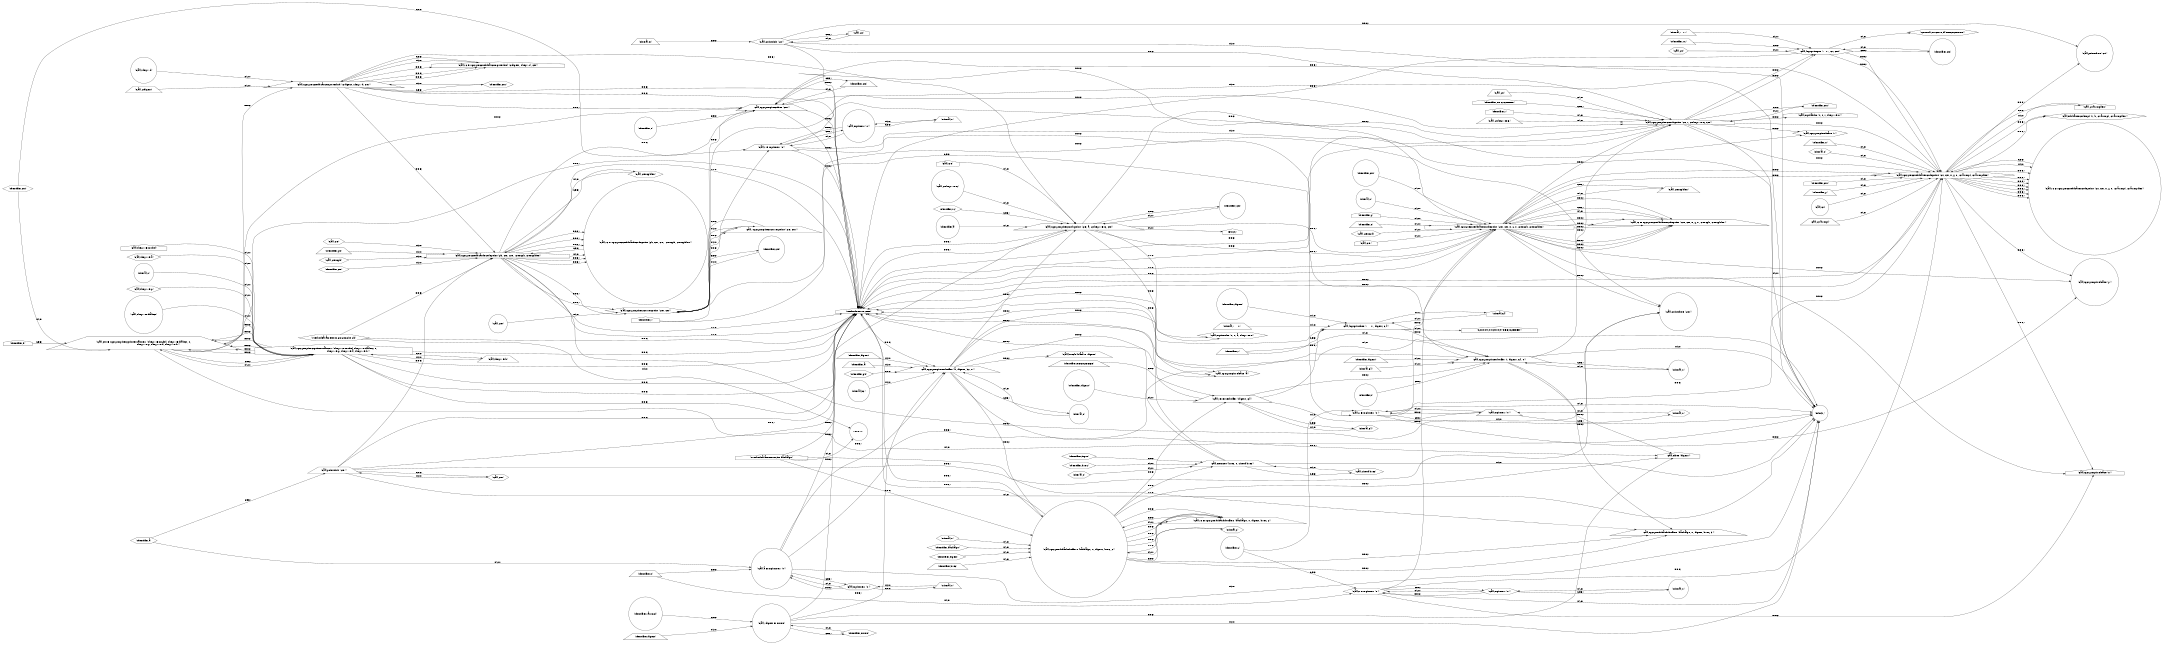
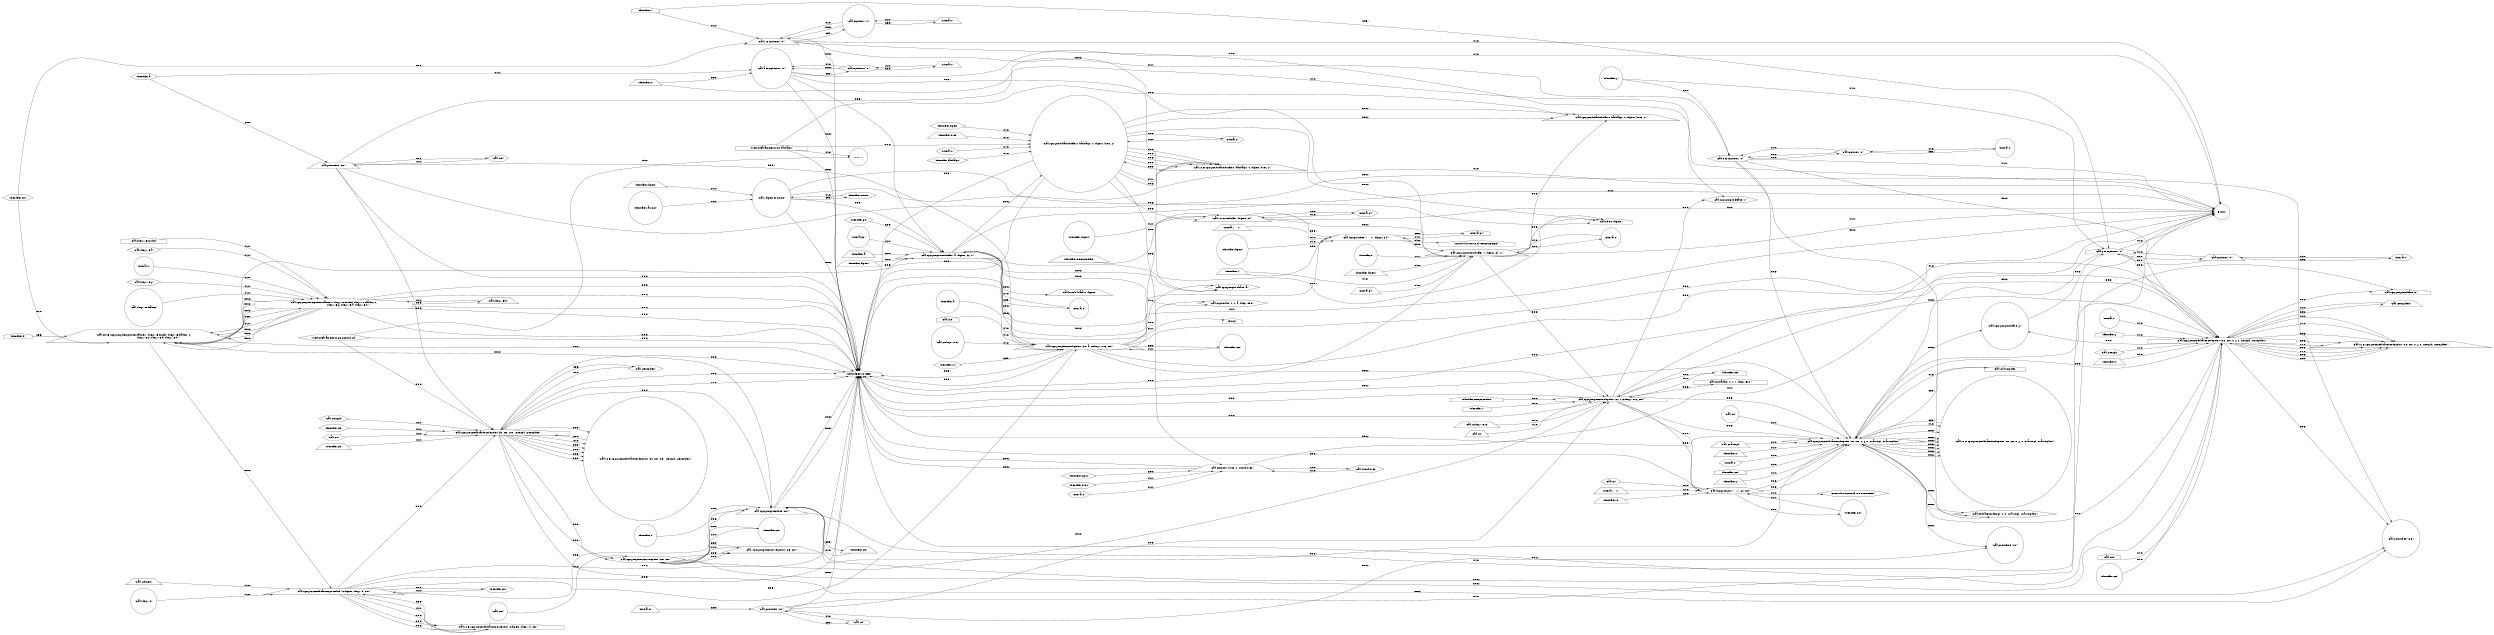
(1743, 442) -> (2071, 293)
(1767, 617) -> (1930, 288)
